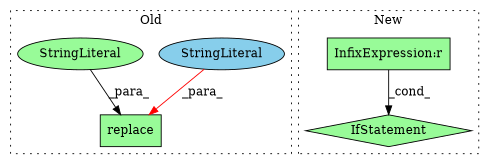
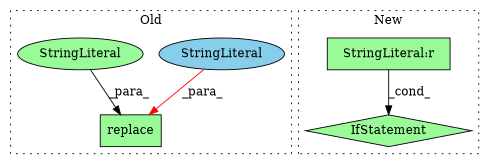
(389, 54) -> (389, 54)
